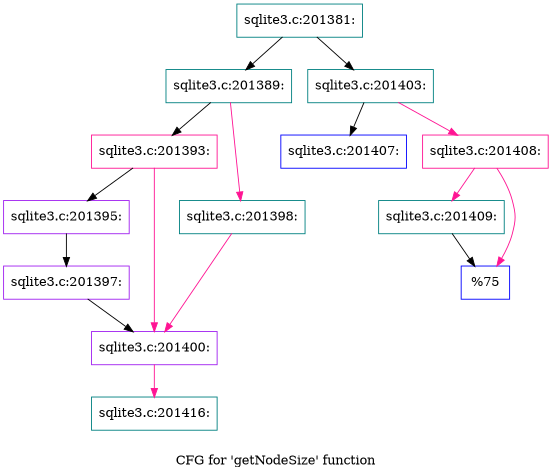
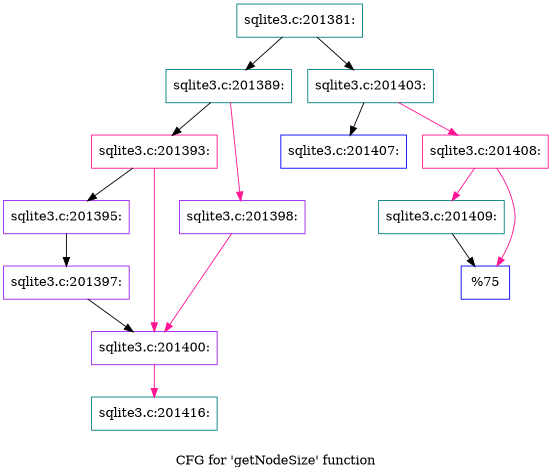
(242, 217) -> (242, 217)
